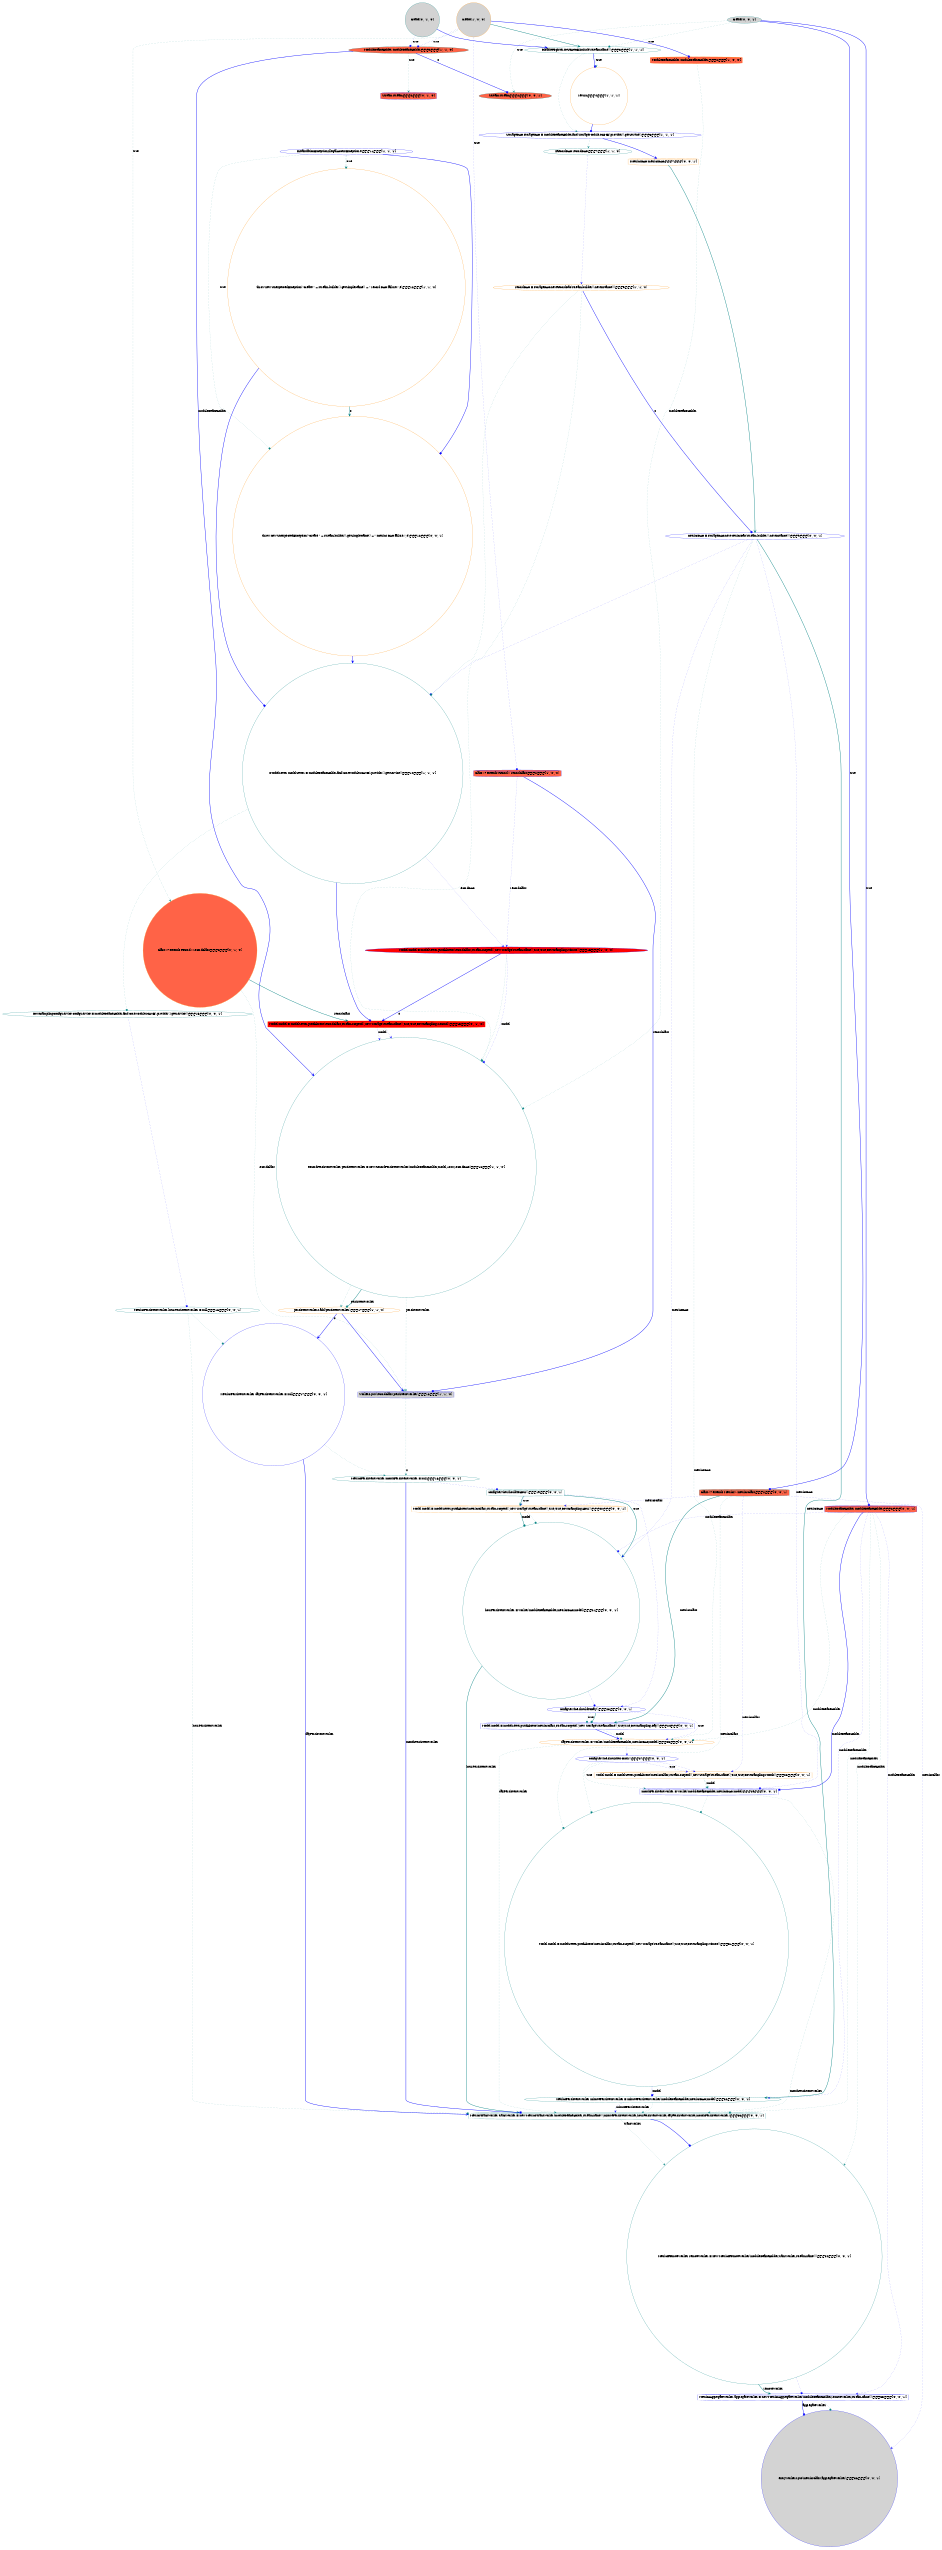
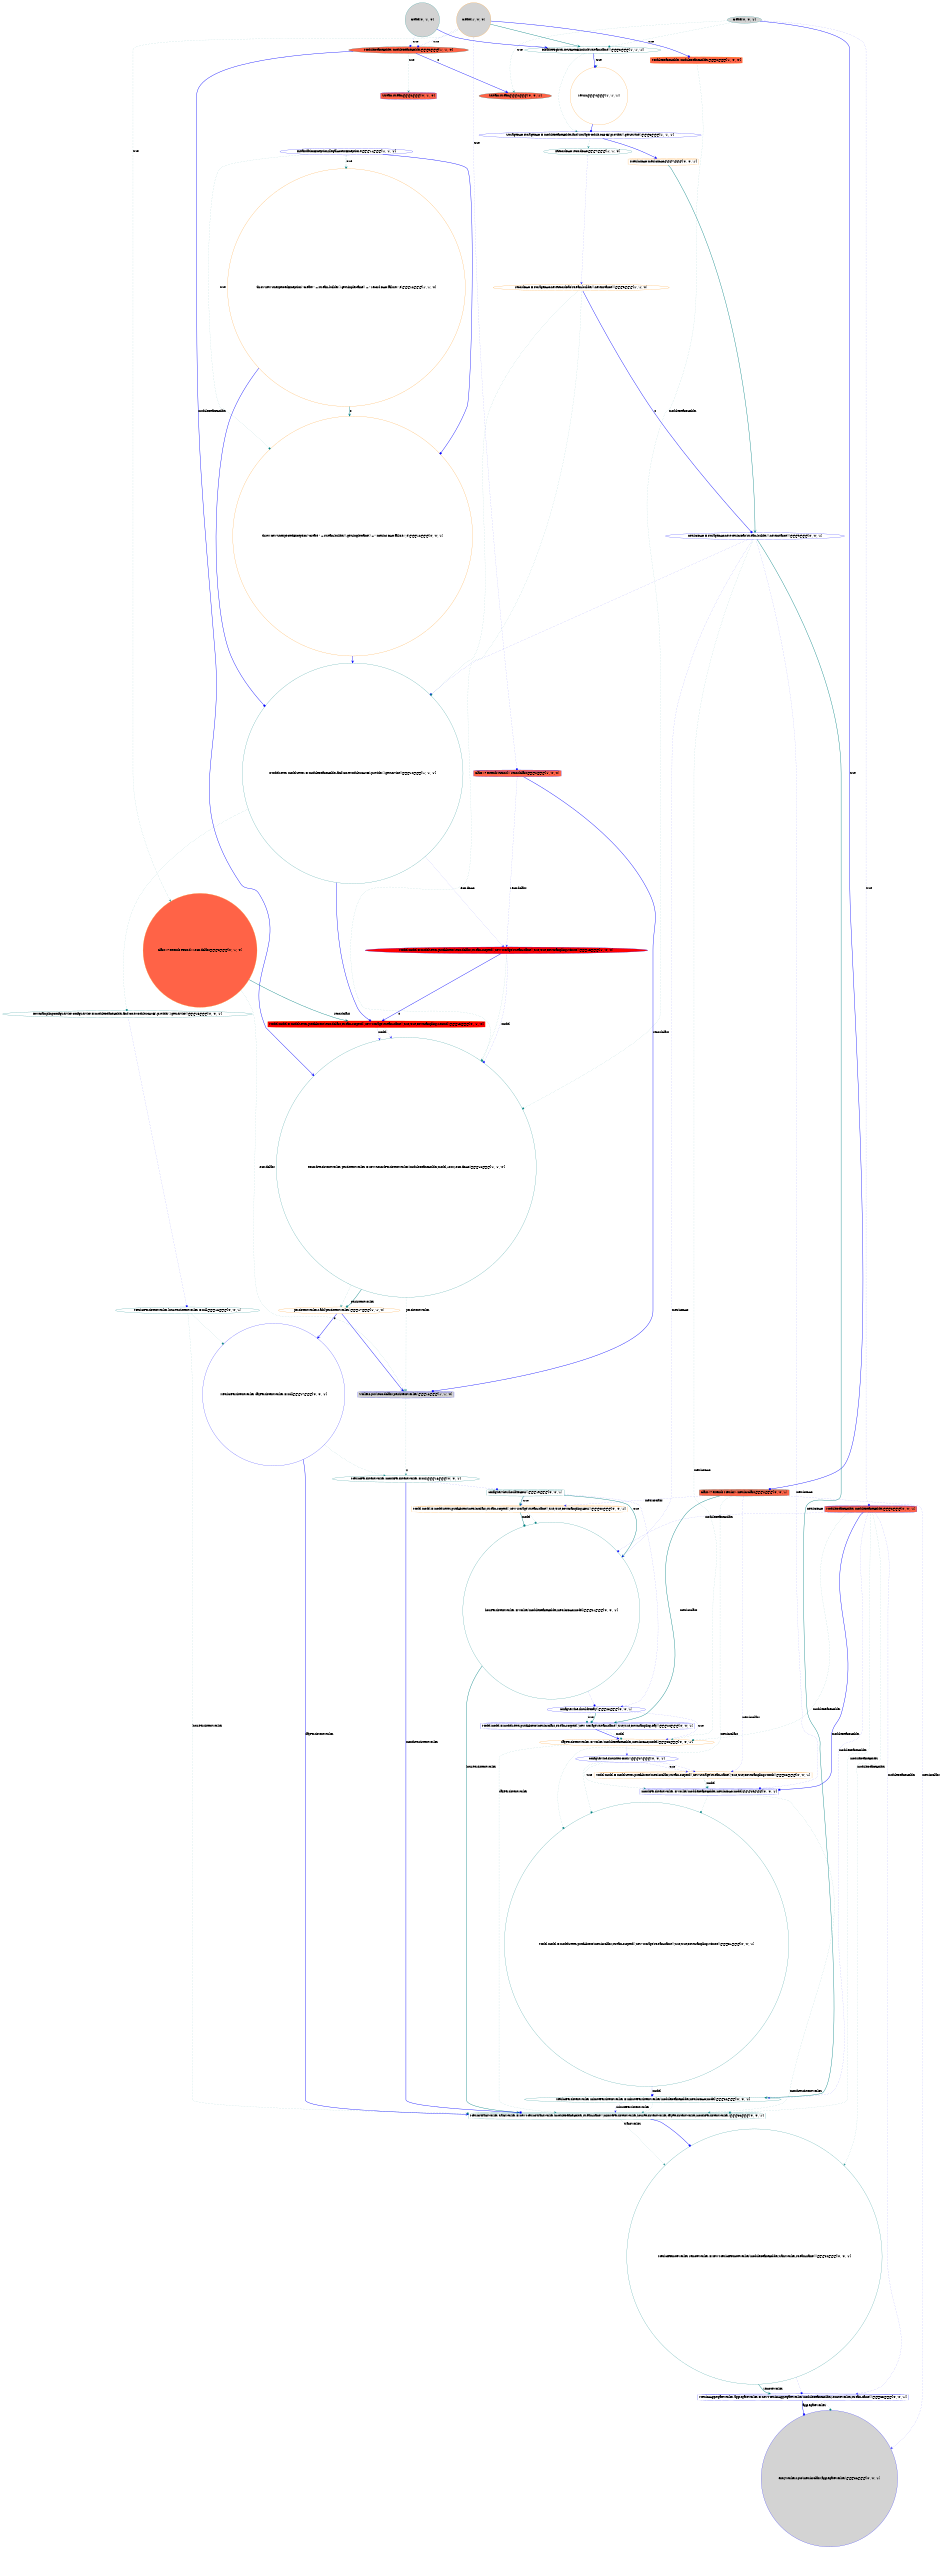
(461, 73) -> (461, 73)
(866, 720) -> (866, 720)
